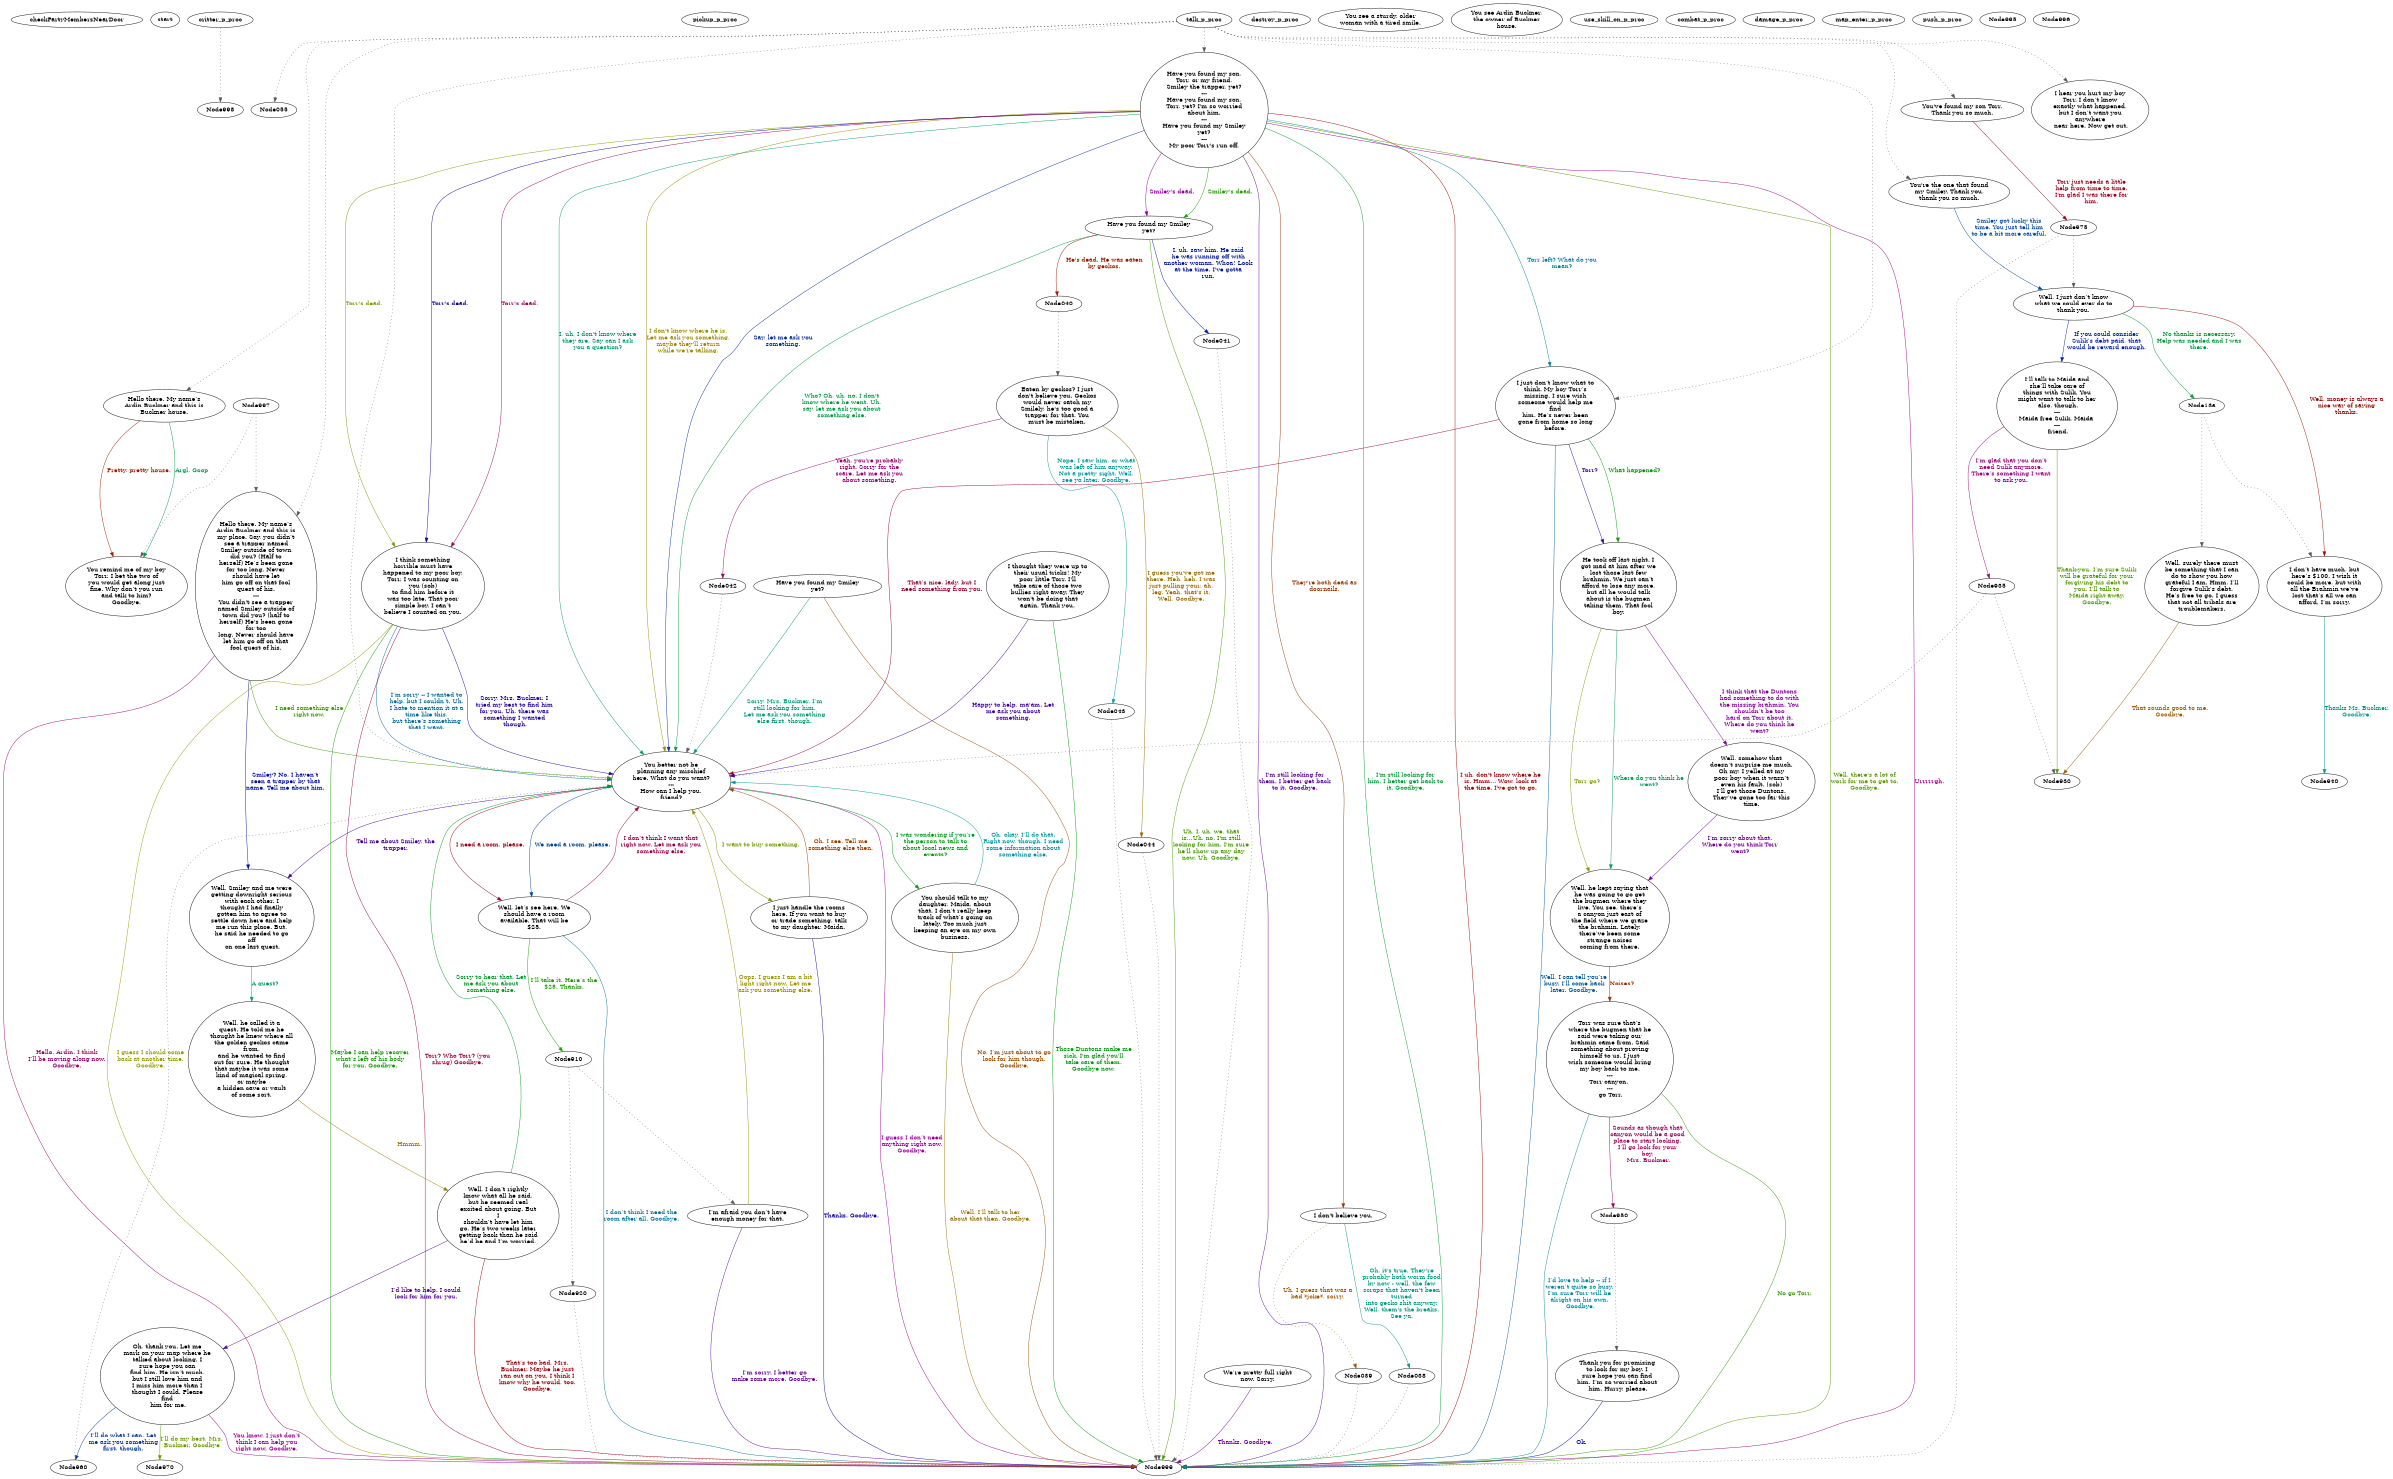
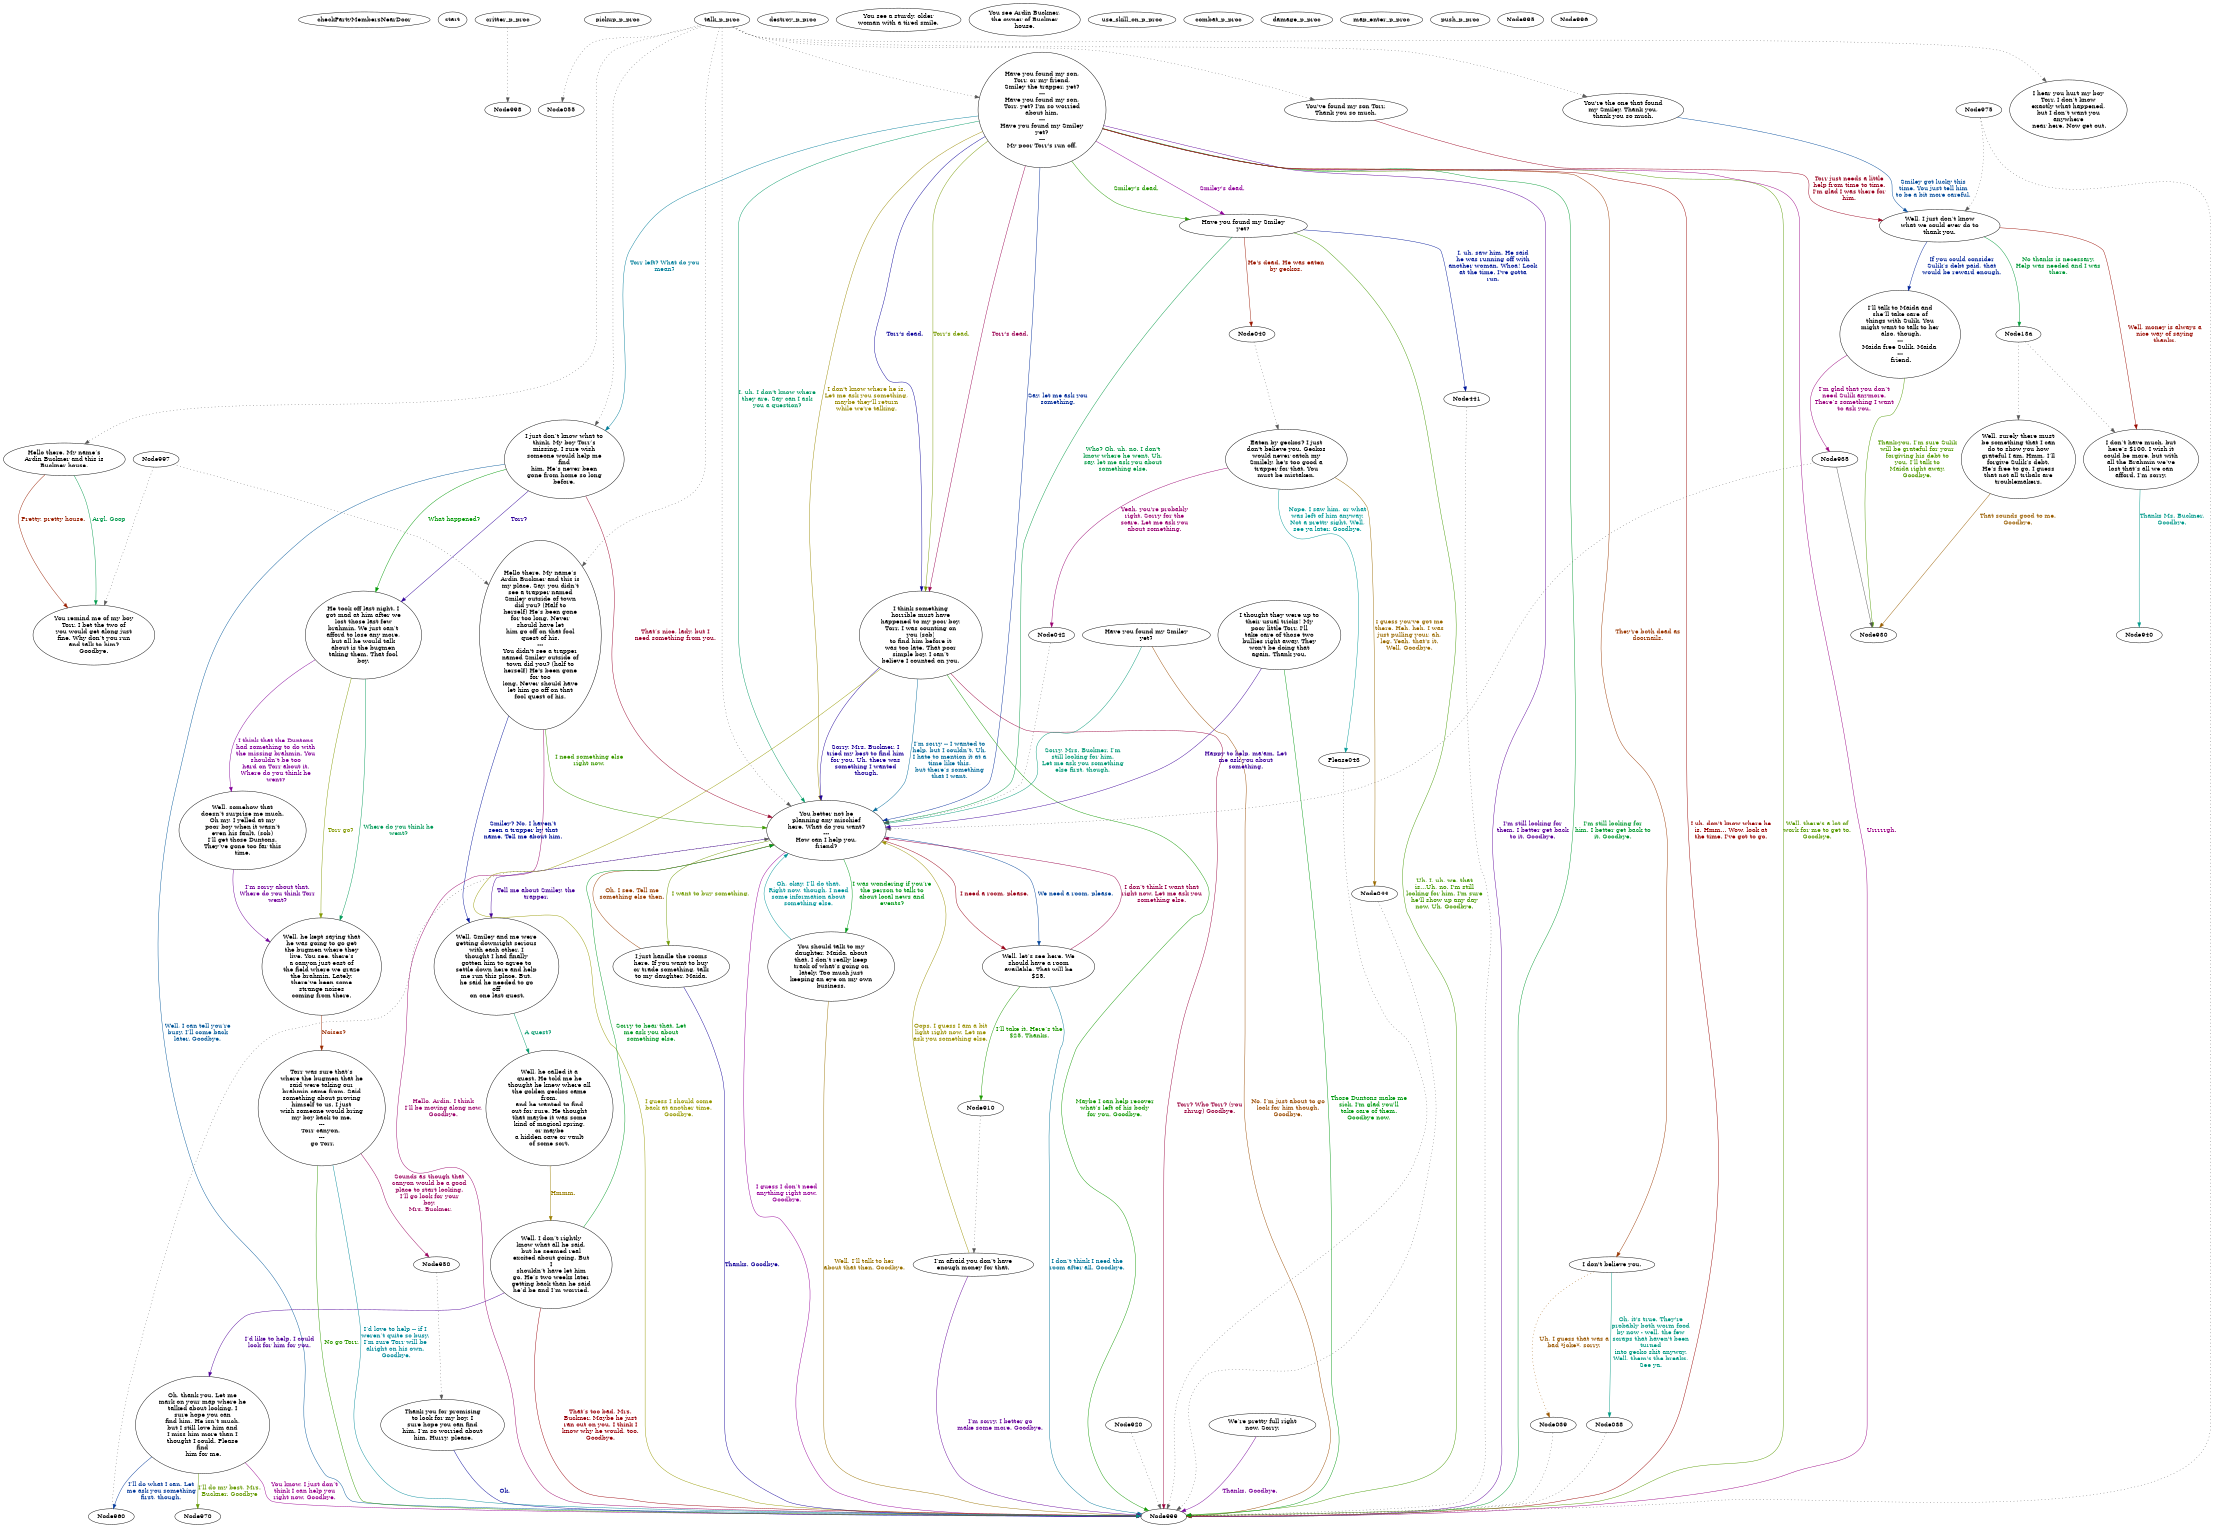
(2018, 169) -> (1675, 169)
(1217, 341) -> (1467, 399)
(2024, 682) -> (1854, 545)
(1112, 712) -> (1344, 760)
(571, 1174) -> none
